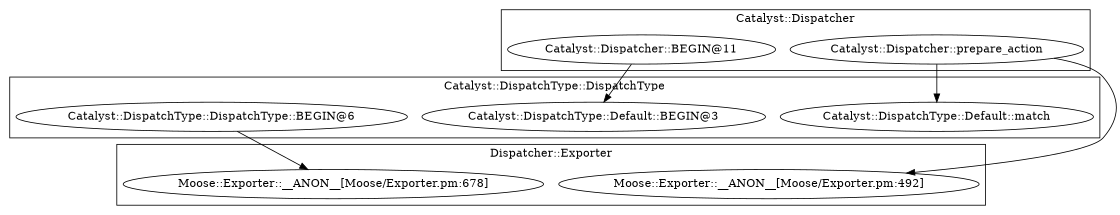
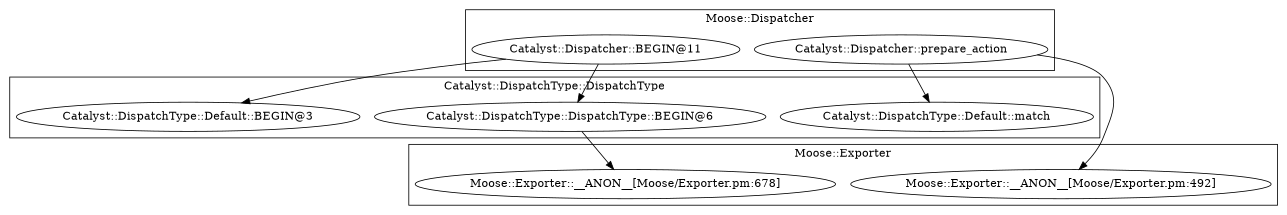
(796, 19) -> (760, 19)
none -> (588, 83)
(551, 154) -> (843, 154)
